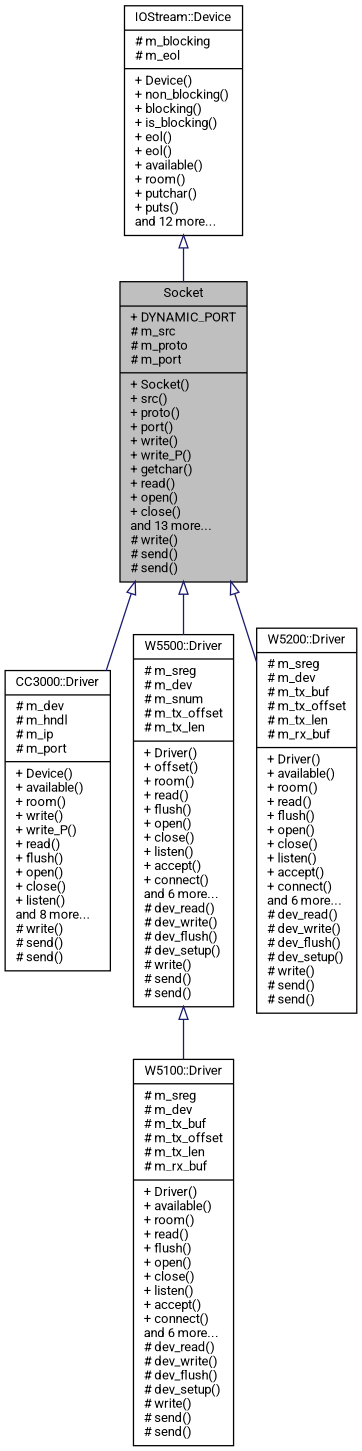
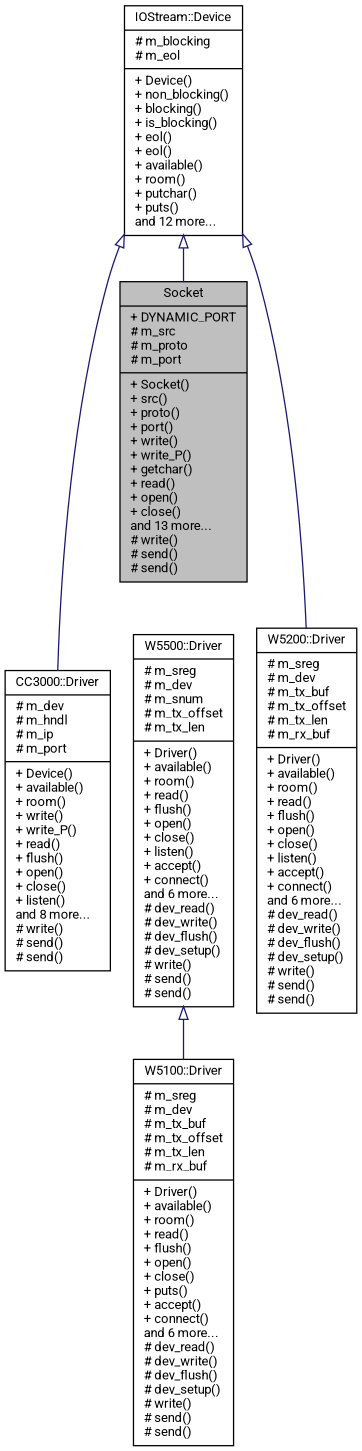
(184, 615) -> none
(246, 628) -> (289, 435)
(119, 632) -> (74, 456)
(171, 767) -> (178, 767)
(169, 1291) -> (166, 1291)
